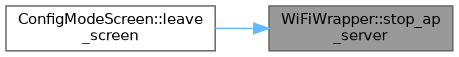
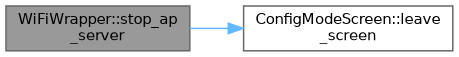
(234, 28) -> (209, 28)
